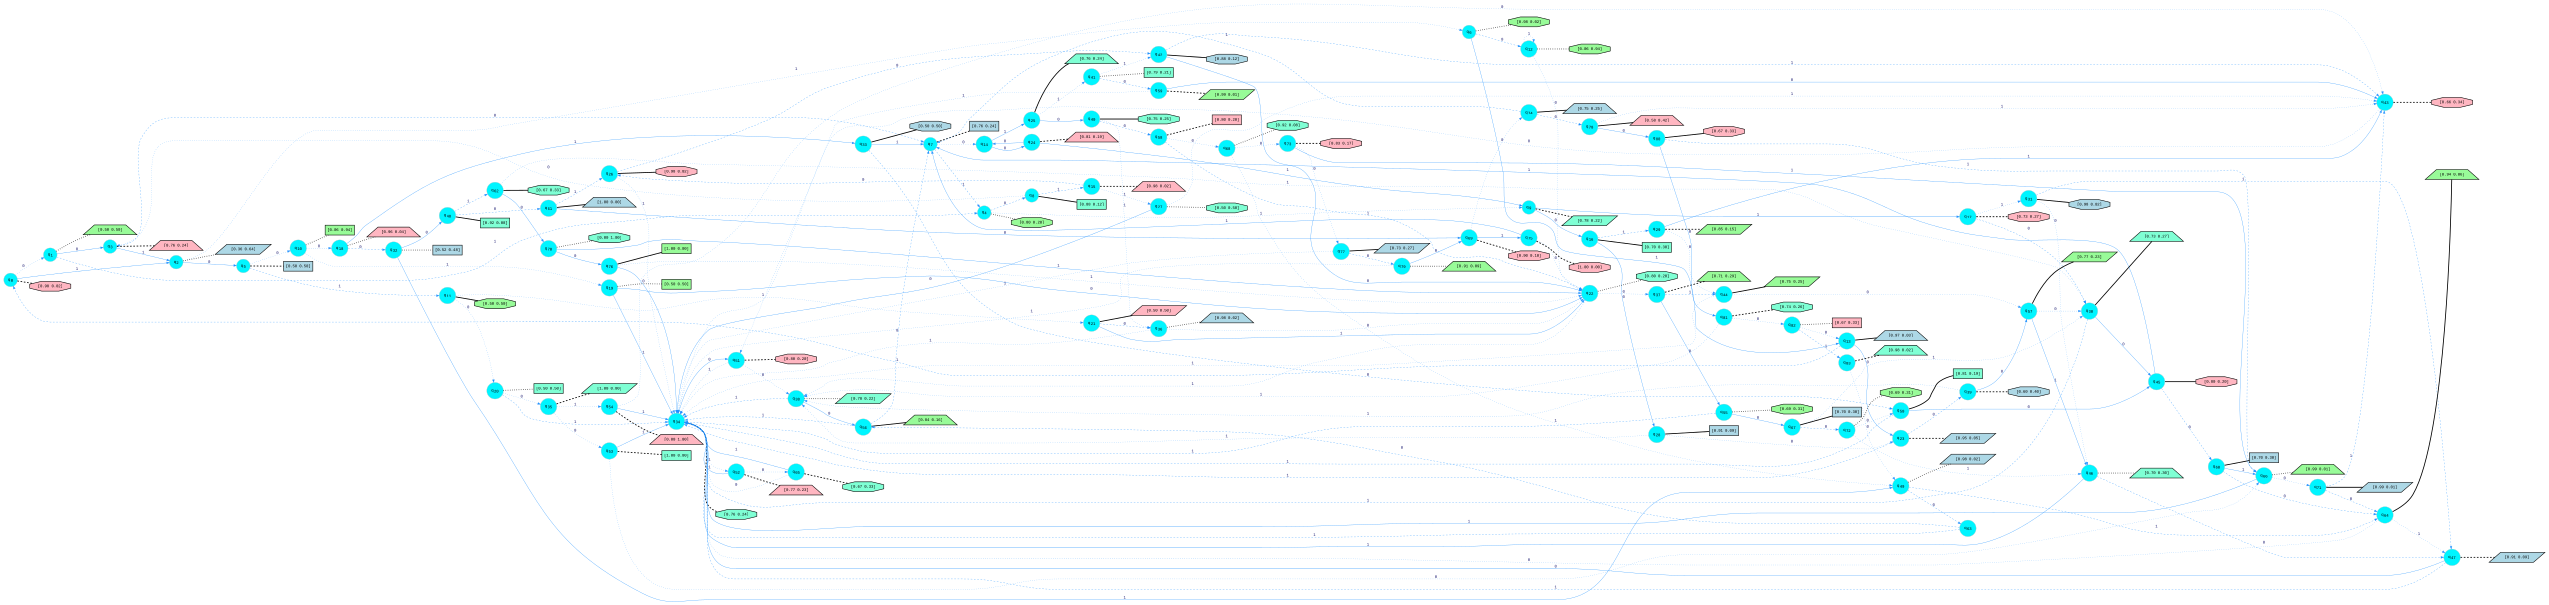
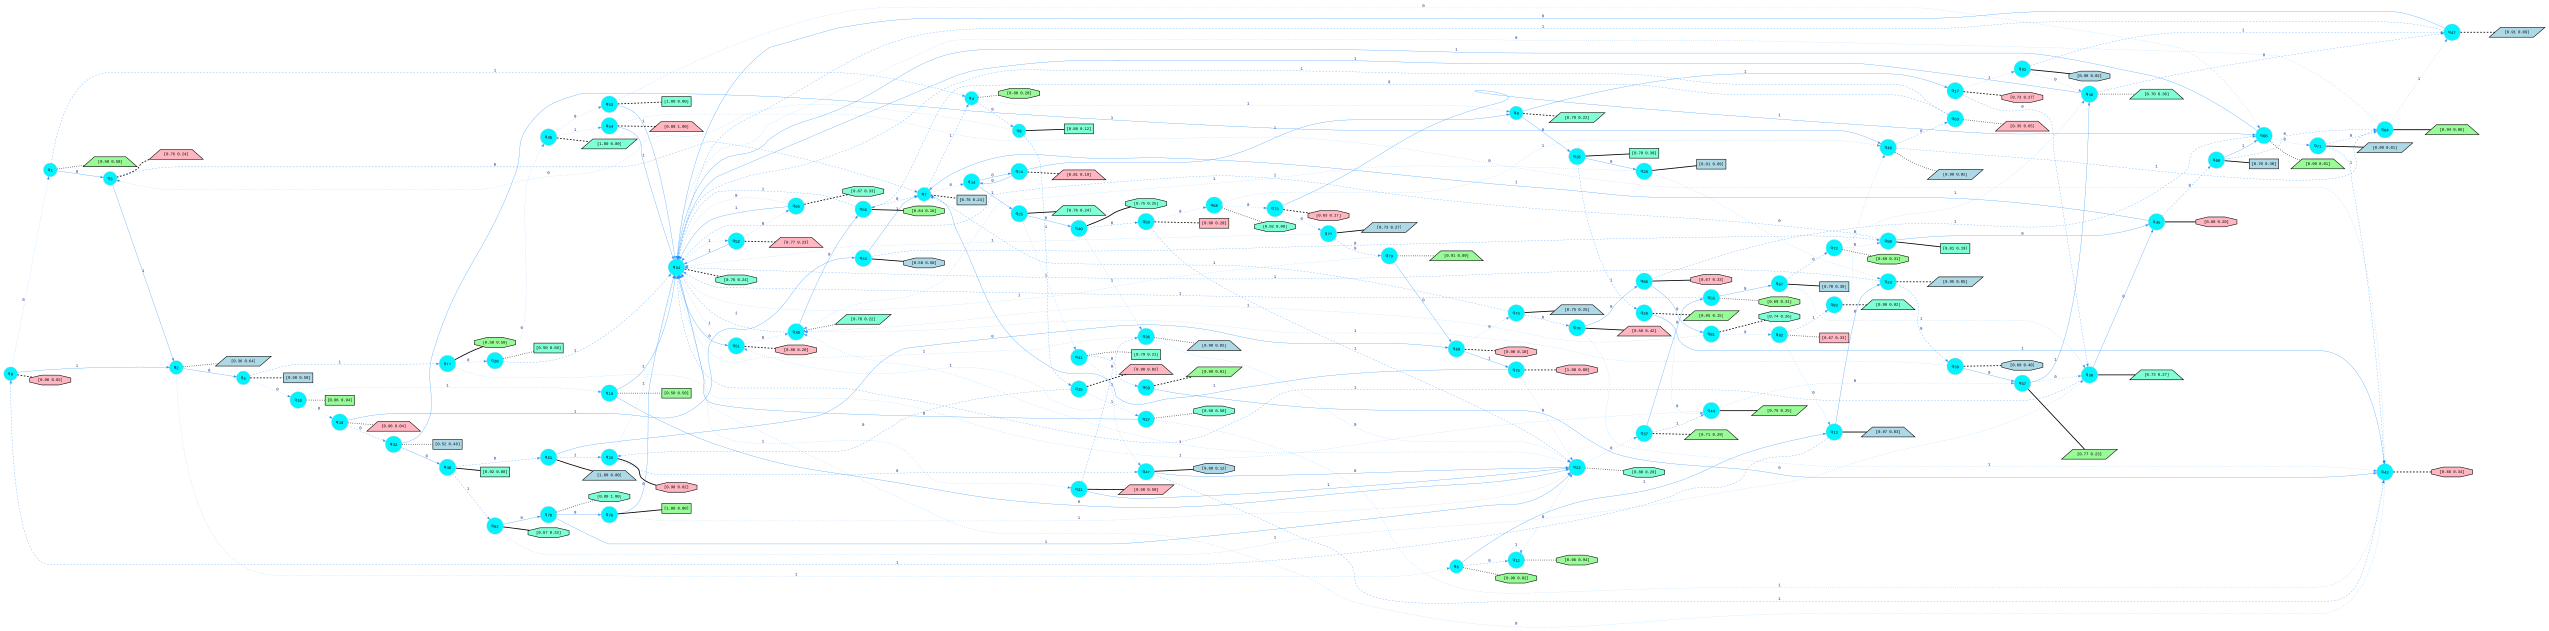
none -> (2022, 126)
(930, 420) -> (924, 211)
